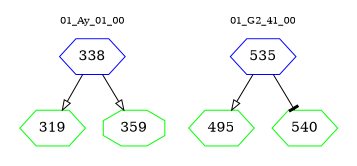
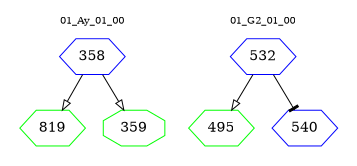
(263, 21) -> (263, 21)
(92, 57) -> (92, 57)
(263, 57) -> (263, 57)
(53, 128) -> (53, 128)
(305, 128) -> (305, 128)
